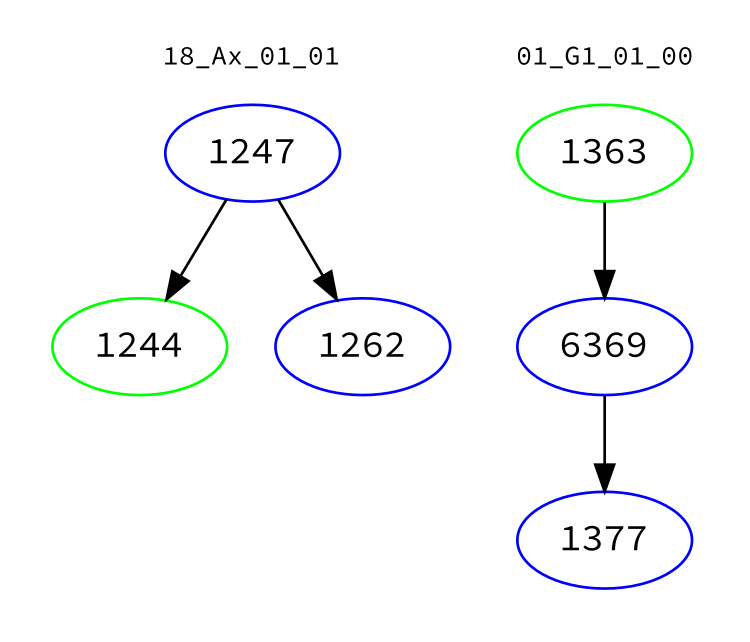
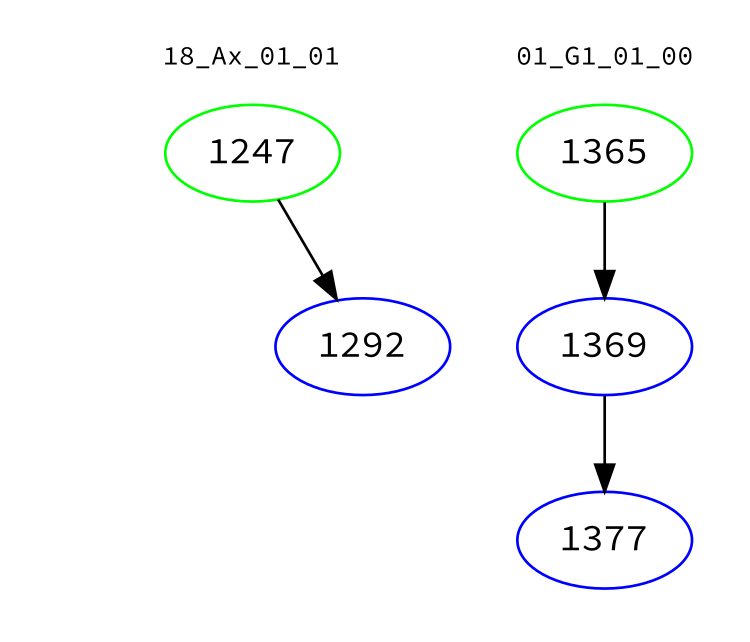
(253, 153) -> (253, 153)
(605, 153) -> (605, 153)
(140, 347) -> none
(363, 347) -> (363, 347)
(605, 347) -> (605, 347)
